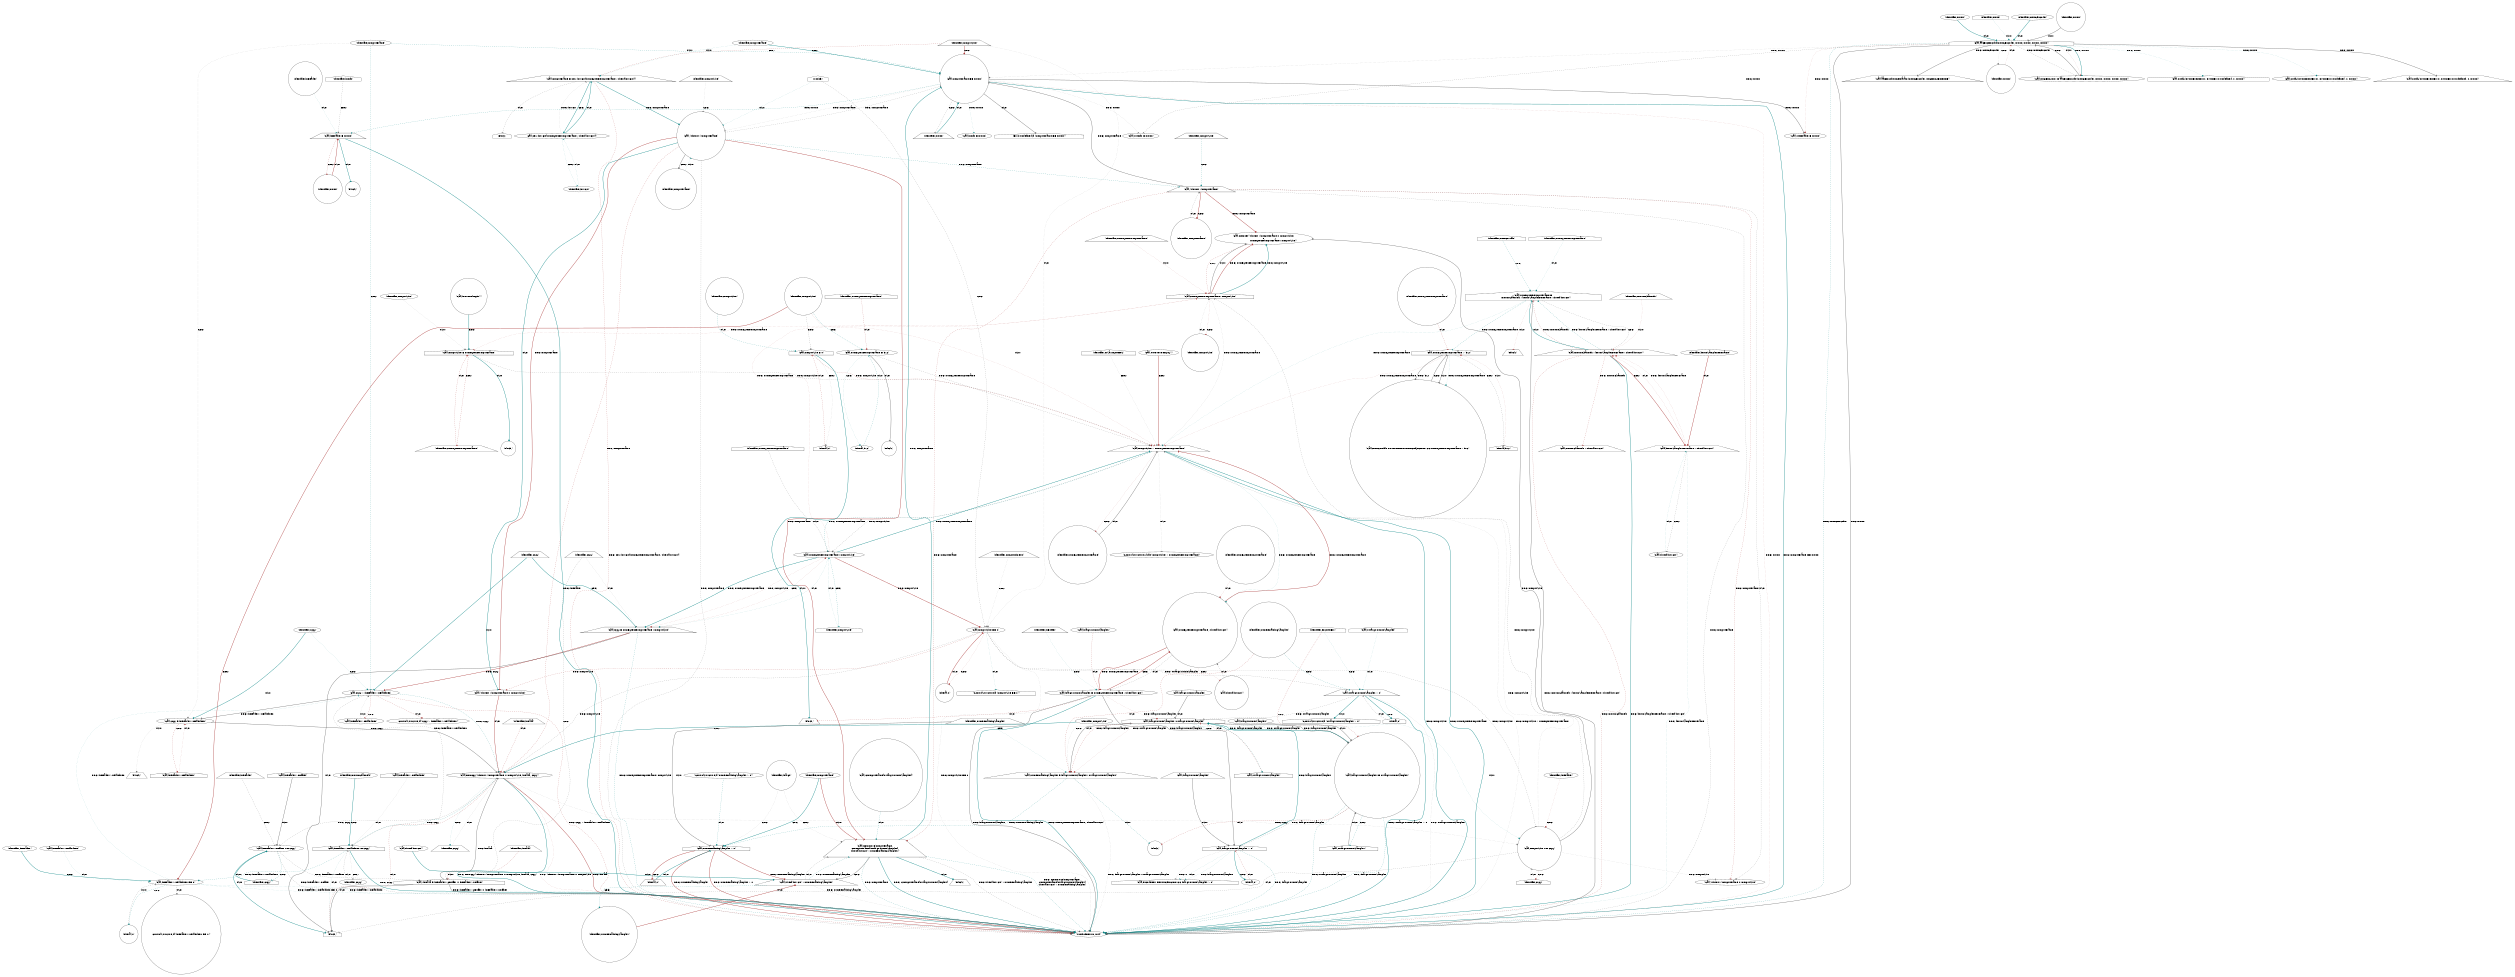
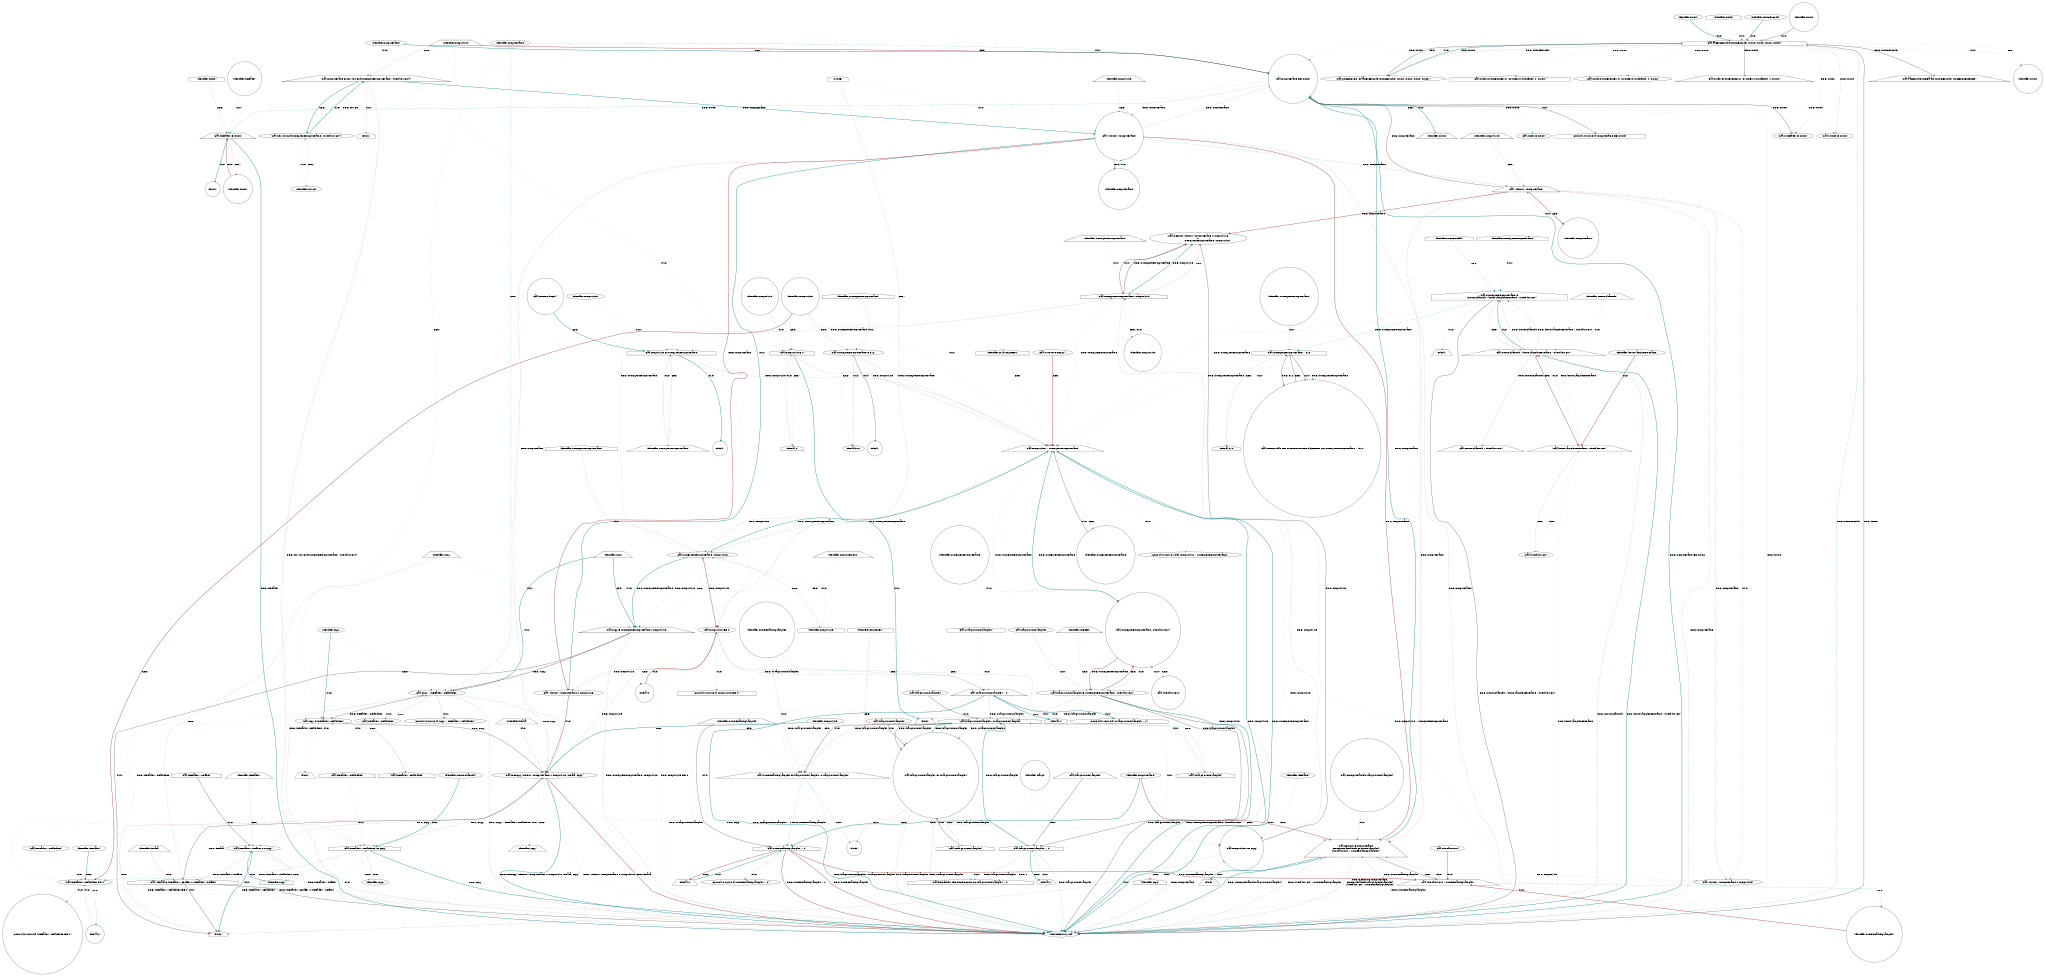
(1039, 136) -> (1600, 136)
(1318, 525) -> (1033, 560)
(720, 811) -> (765, 865)
